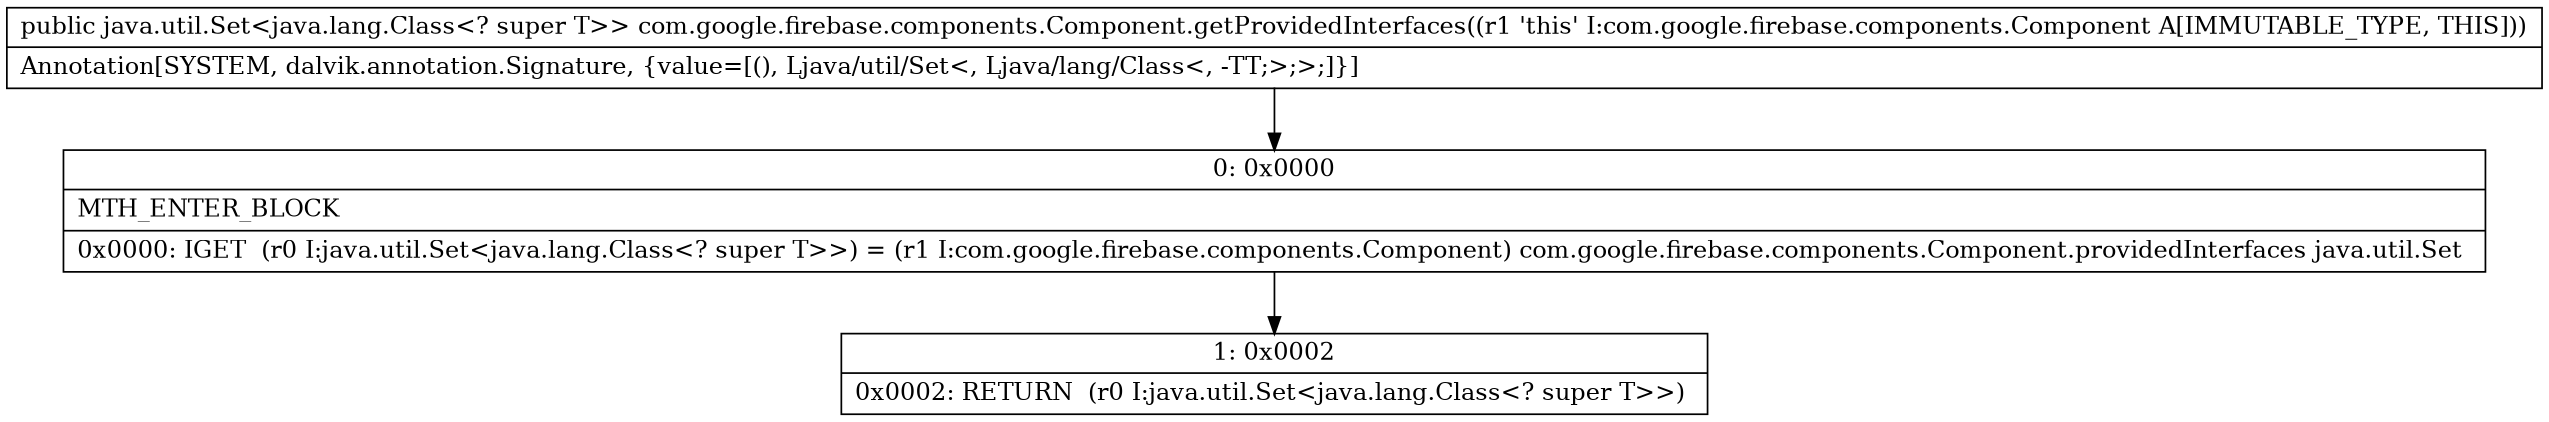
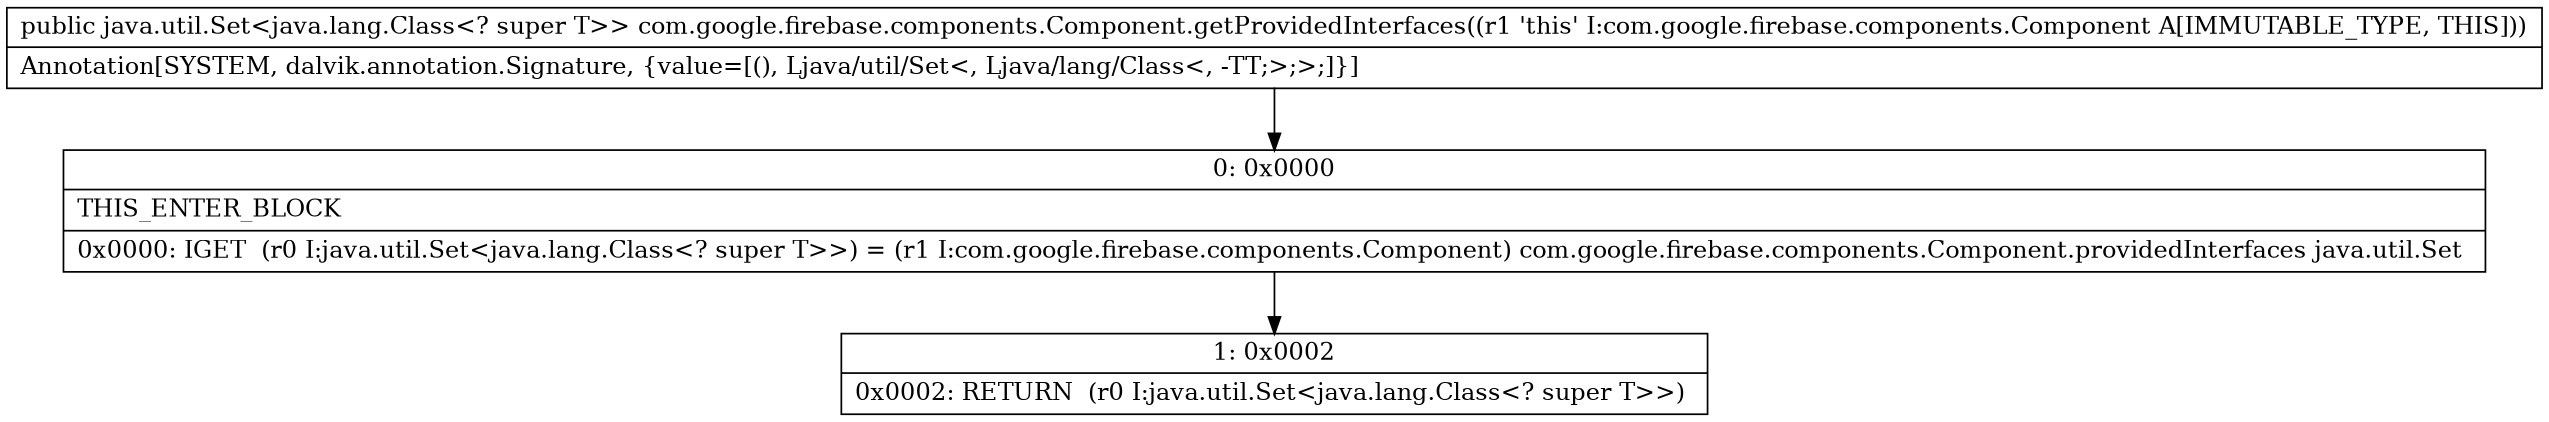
(209, 209) -> (209, 209)
